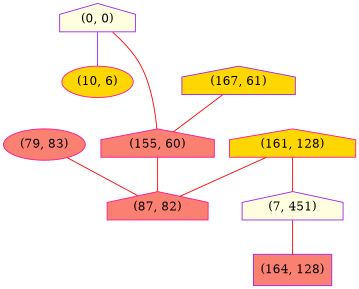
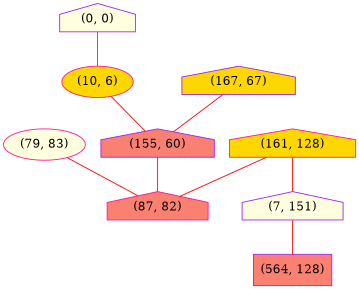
(145, 76) -> (128, 114)
(239, 82) -> (239, 82)
(44, 145) -> (44, 145)
(158, 145) -> (158, 145)
(293, 207) -> (293, 207)
(293, 270) -> (293, 270)
